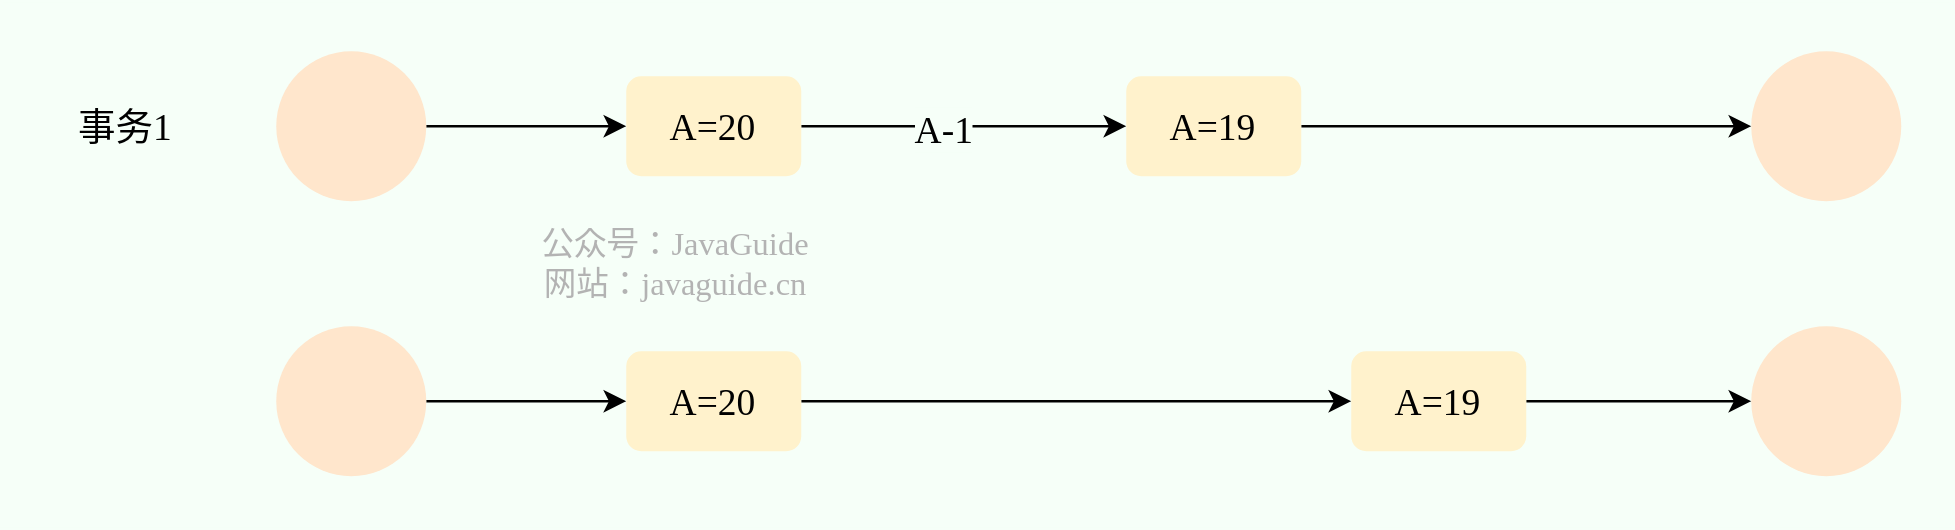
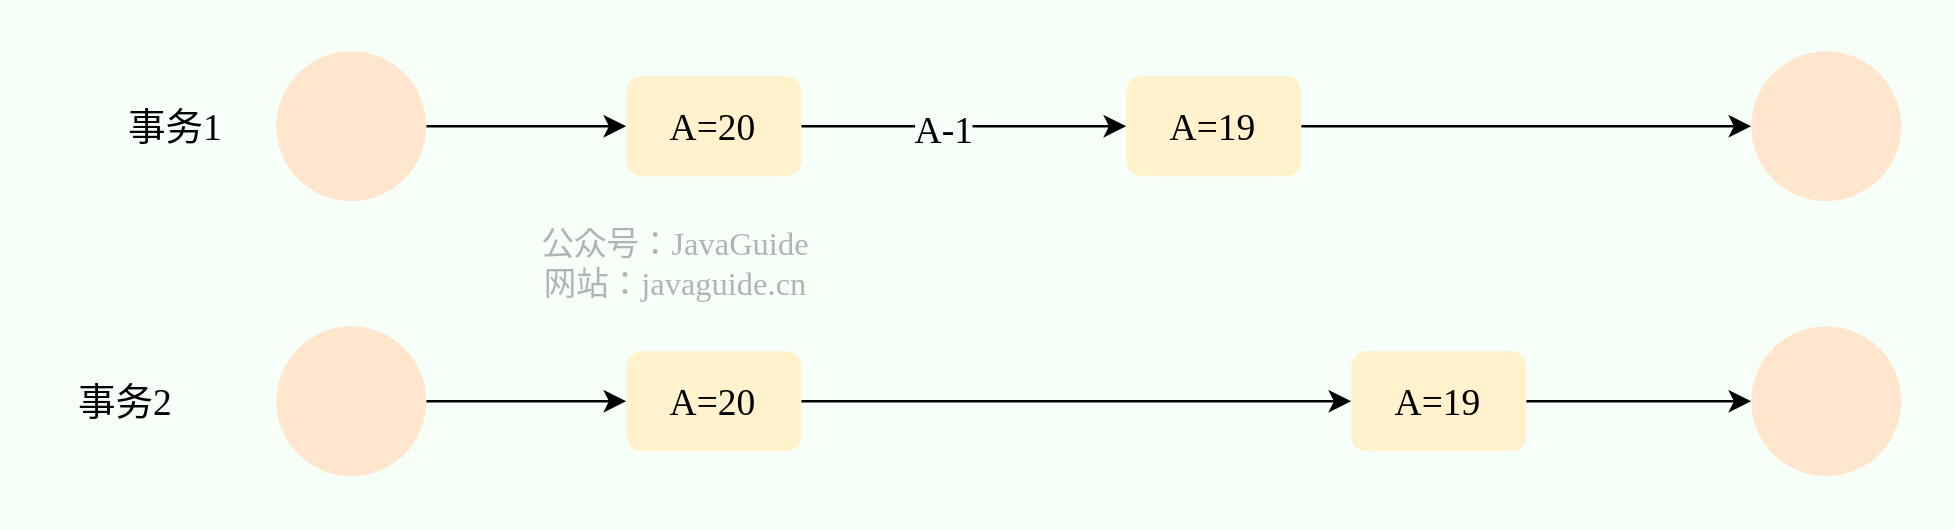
(126, 126) -> (176, 126)
none -> (126, 401)
